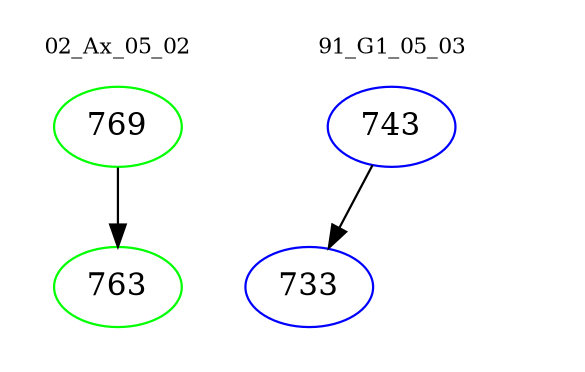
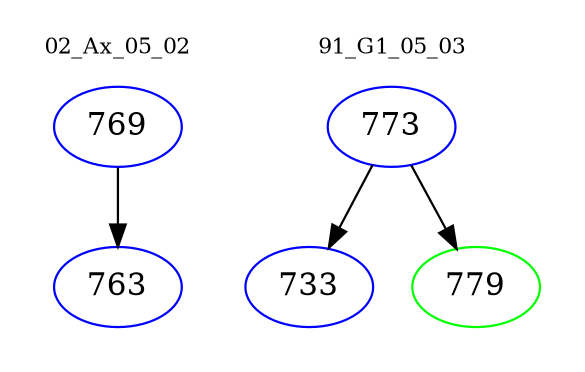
(118, 127) -> (118, 127)
(392, 127) -> (392, 127)
(118, 287) -> (118, 287)
none -> (476, 287)
